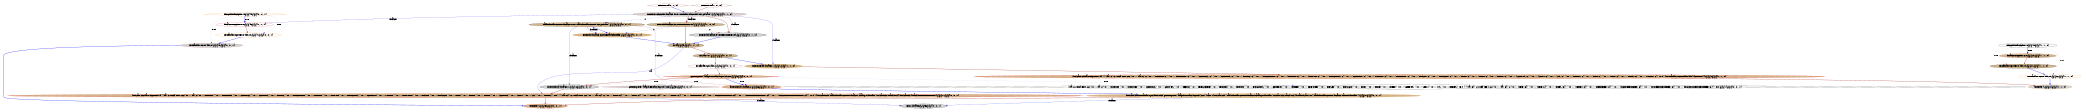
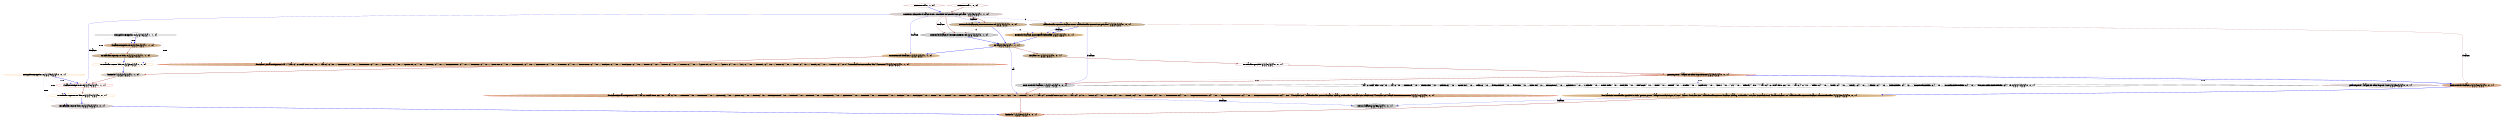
(2028, 45) -> (136, 35)
(744, 61) -> (961, 50)
none -> (104, 80)
